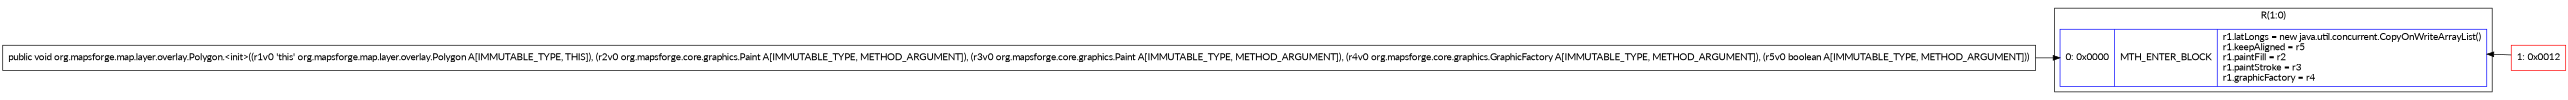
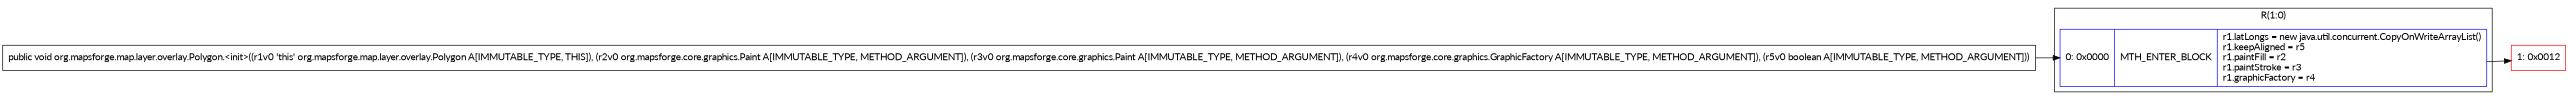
(2502, 55) -> (2496, 61)
